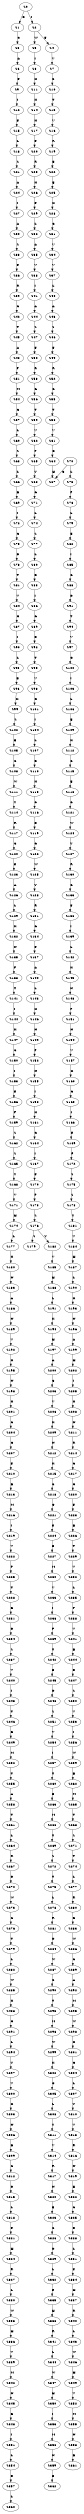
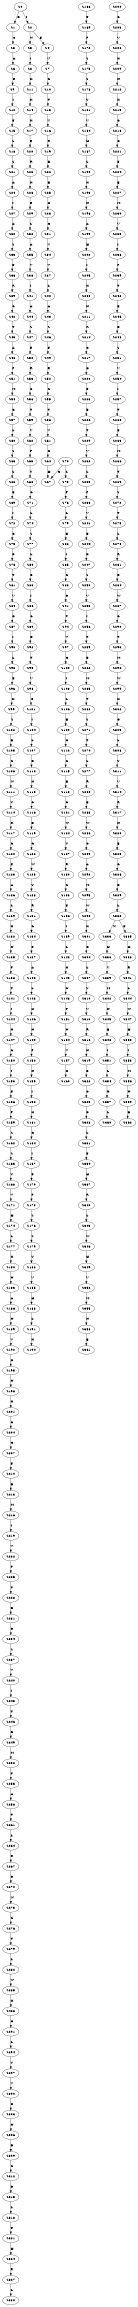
(71, 1102) -> none
(43, 1235) -> (31, 1256)
(52, 1350) -> none
(75, 1753) -> (88, 637)
(11, 2310) -> (113, 925)
